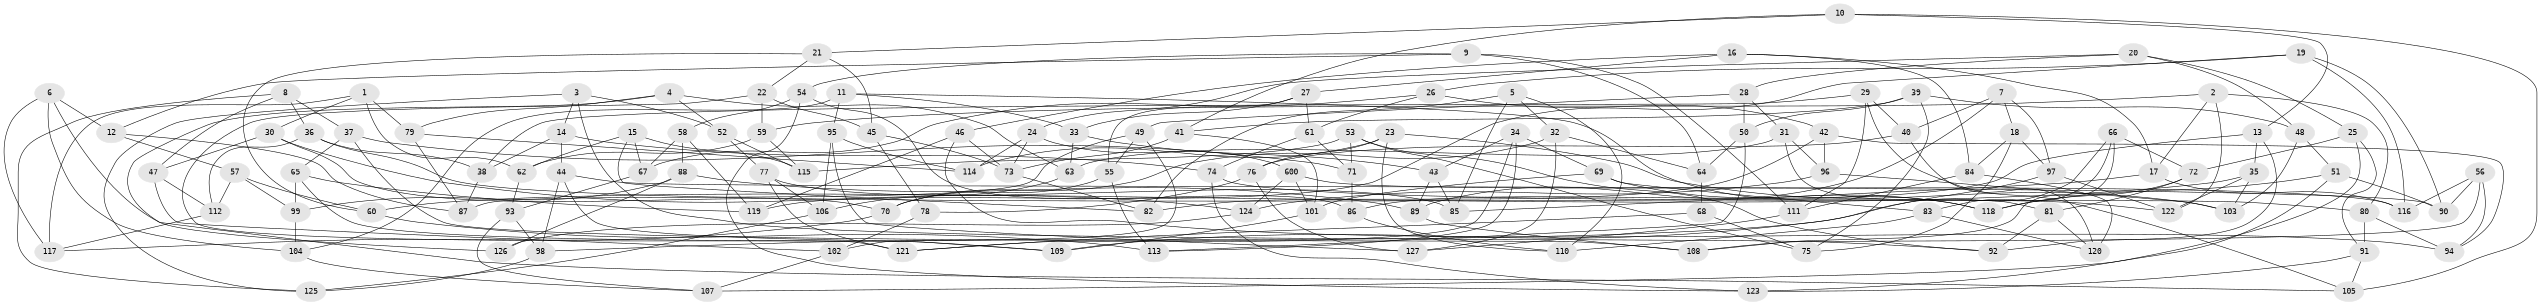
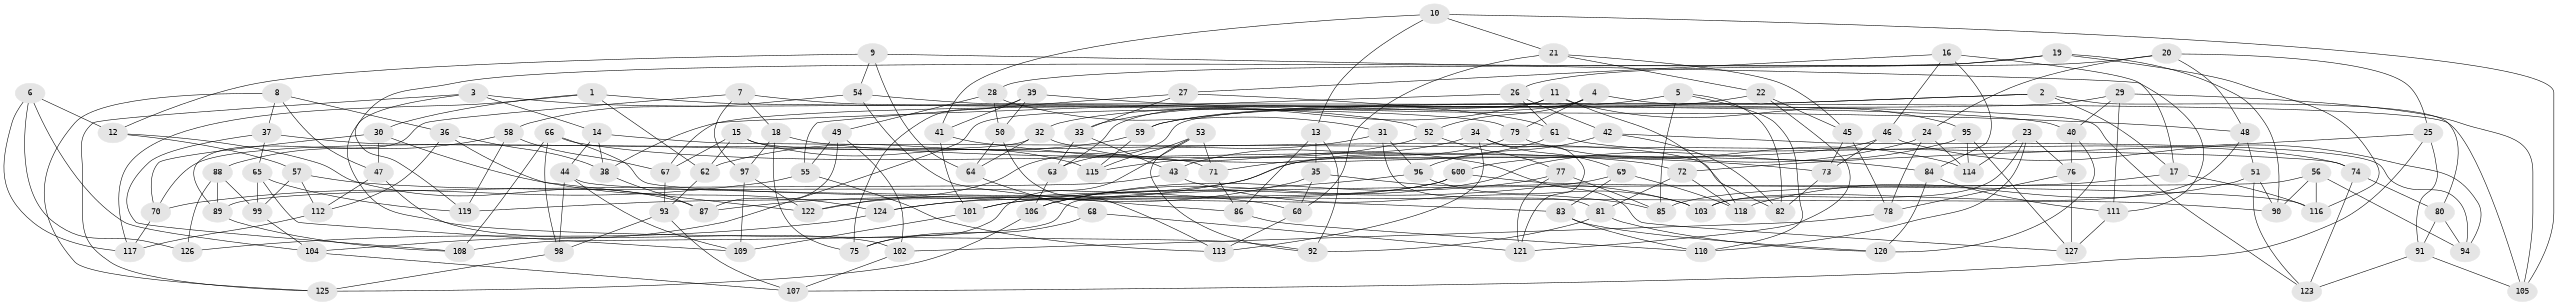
(1021, 153) -> (1904, 173)
